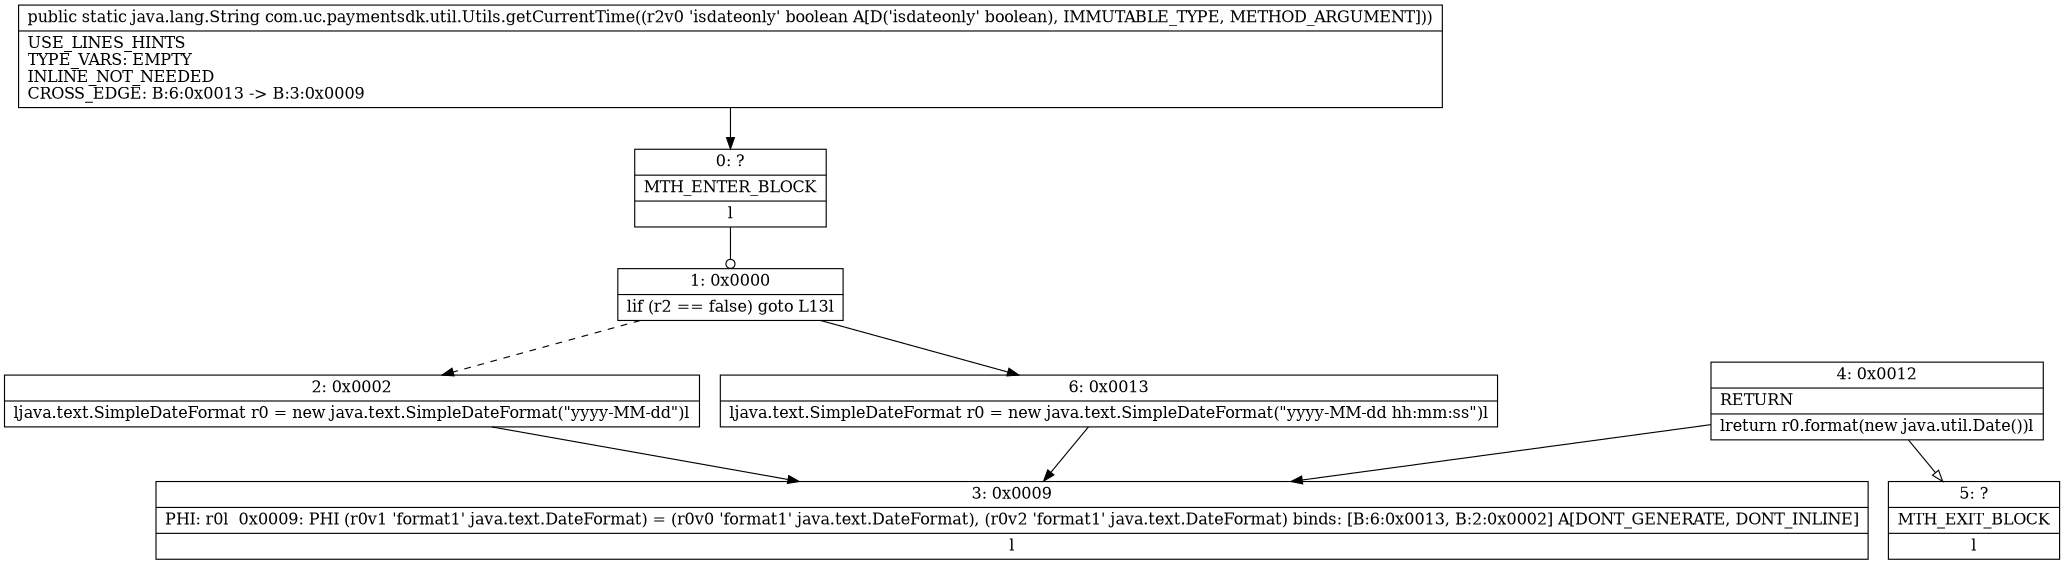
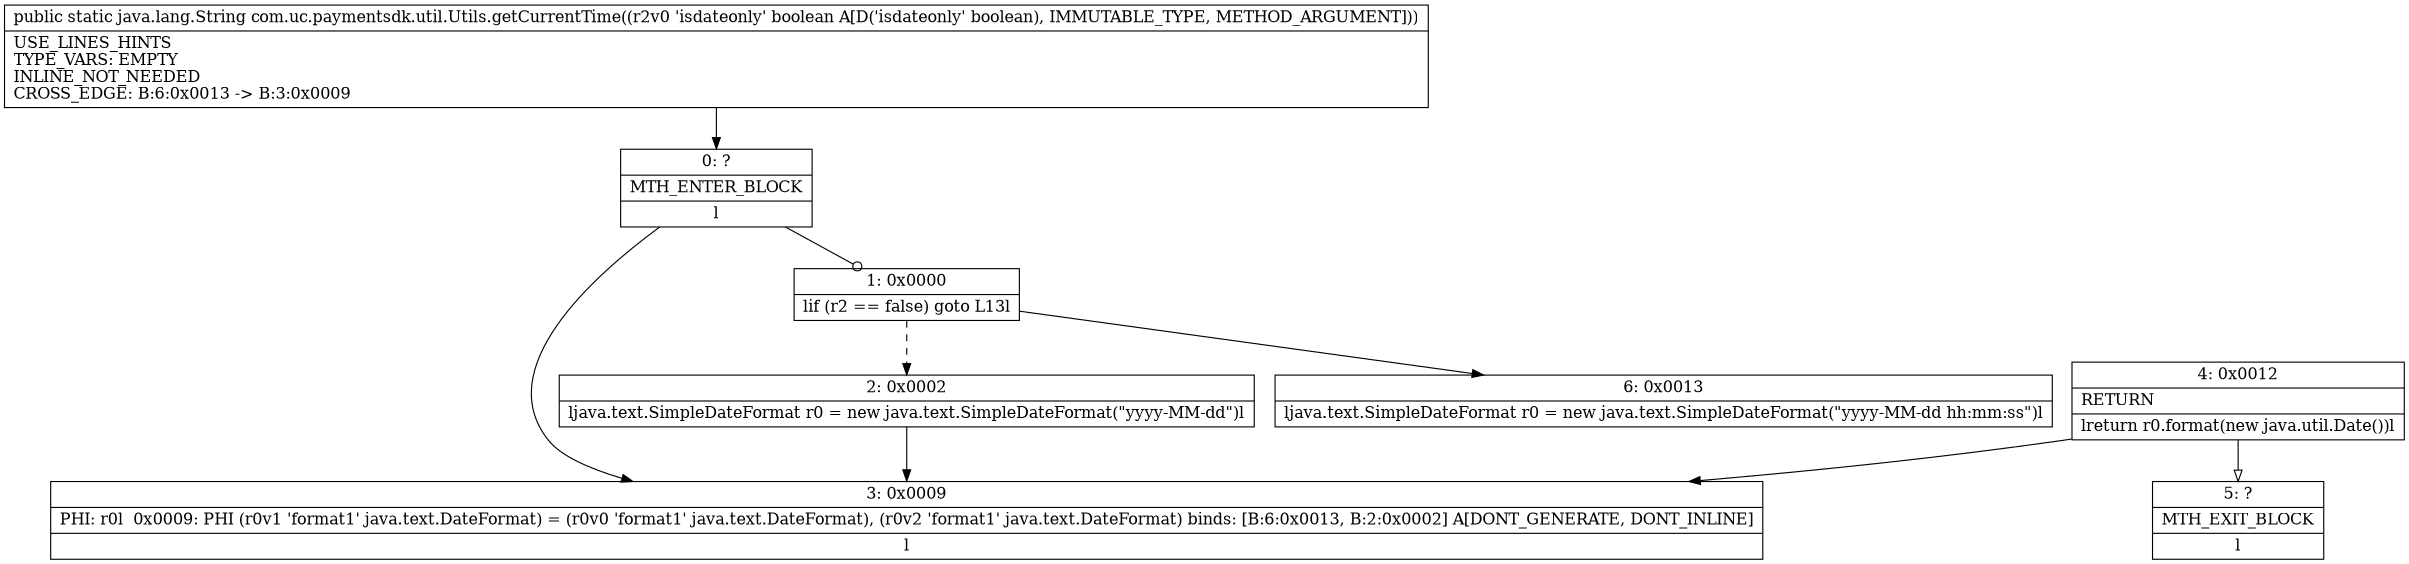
(1070, 450) -> (541, 354)
